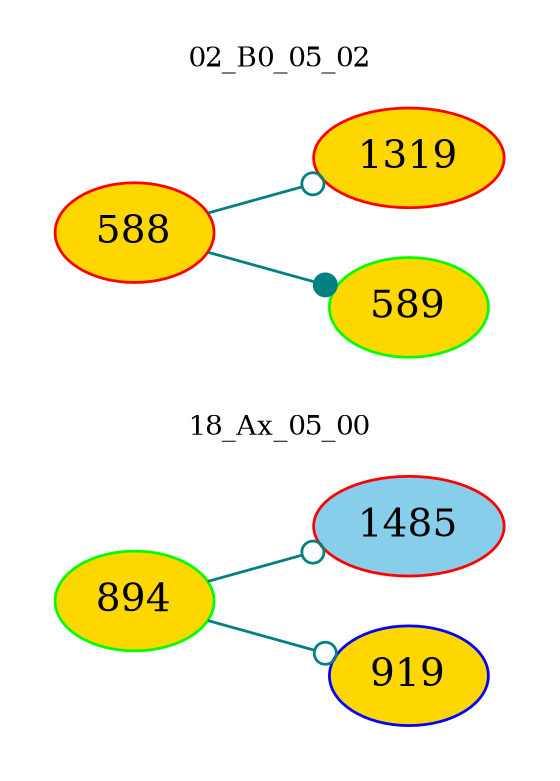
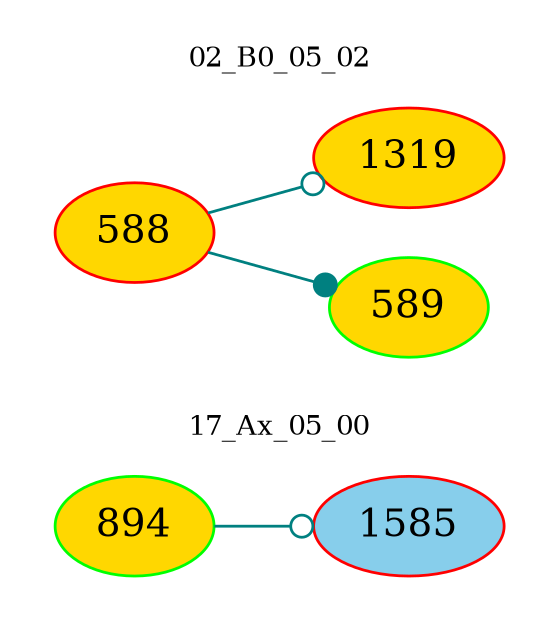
(280, 428) -> (280, 428)
(409, 526) -> (409, 526)
(409, 676) -> none
